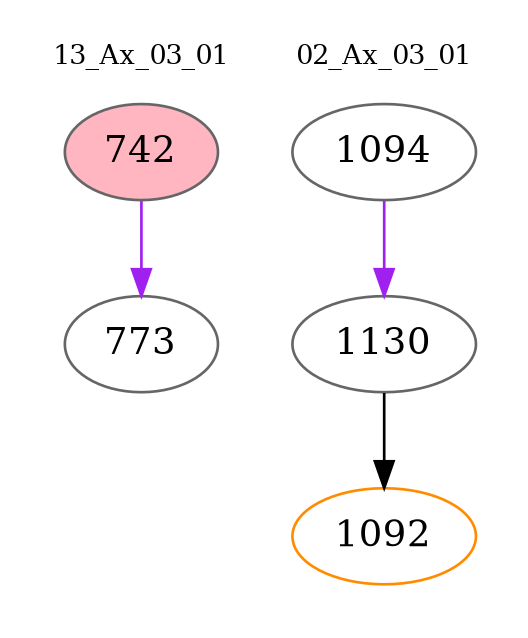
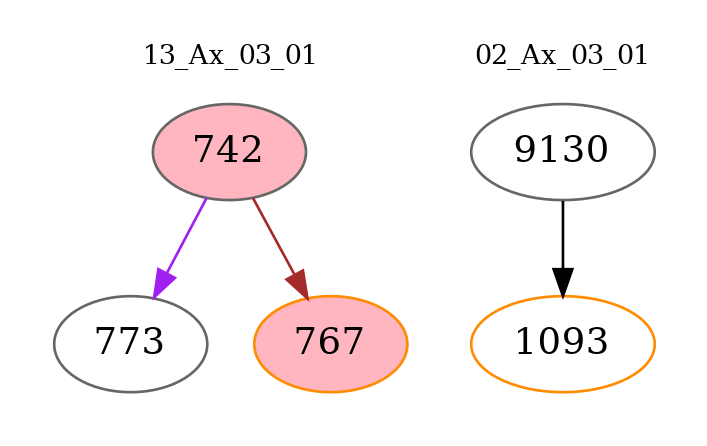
(384, 152) -> none
none -> (331, 344)
(384, 344) -> (563, 152)
(384, 536) -> (563, 344)
